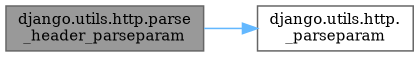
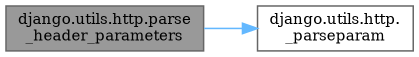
(105, 28) -> (105, 28)
